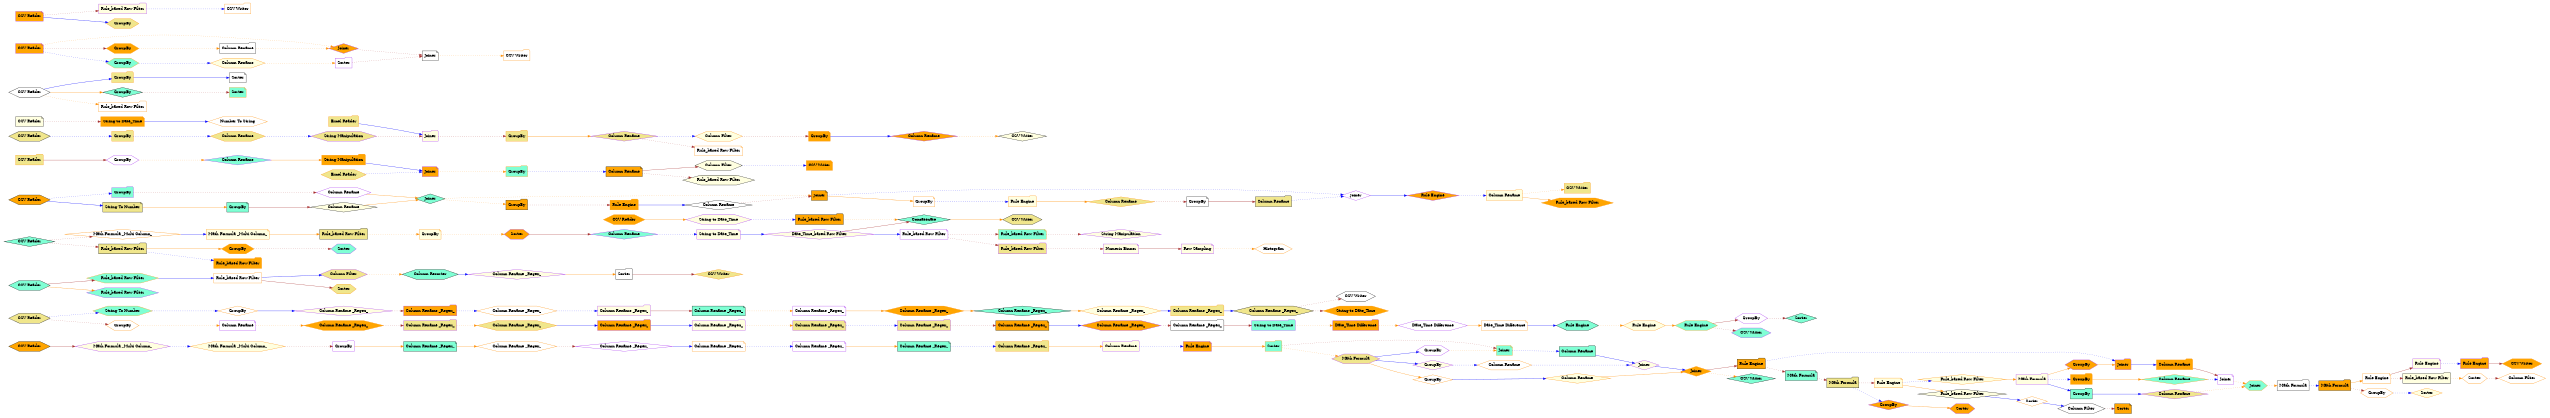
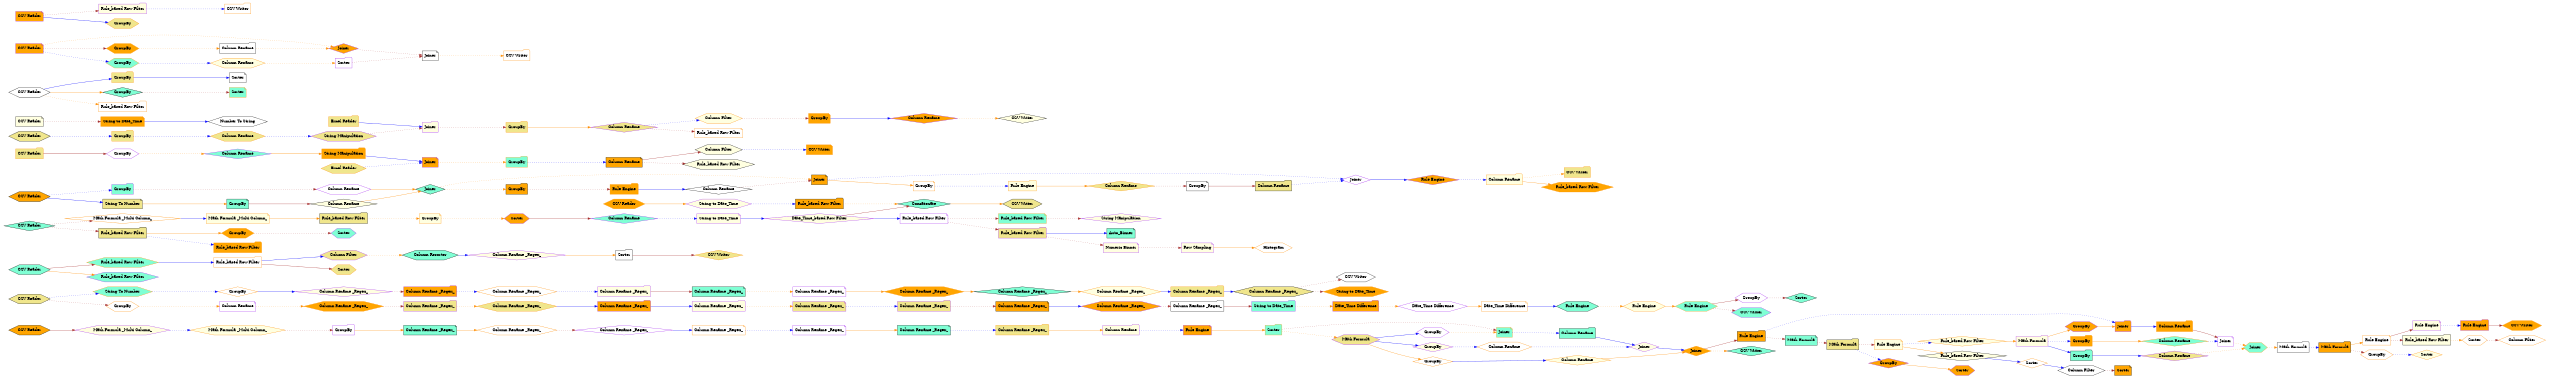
(238, 122) -> (238, 122)
none -> (1121, 233)
(1159, 249) -> (1159, 248)
(1233, 249) -> (1233, 248)
